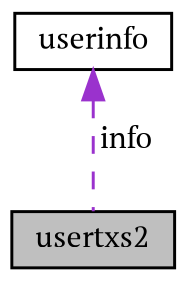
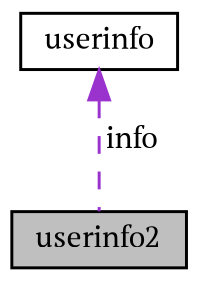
(93, 240) -> (99, 240)
